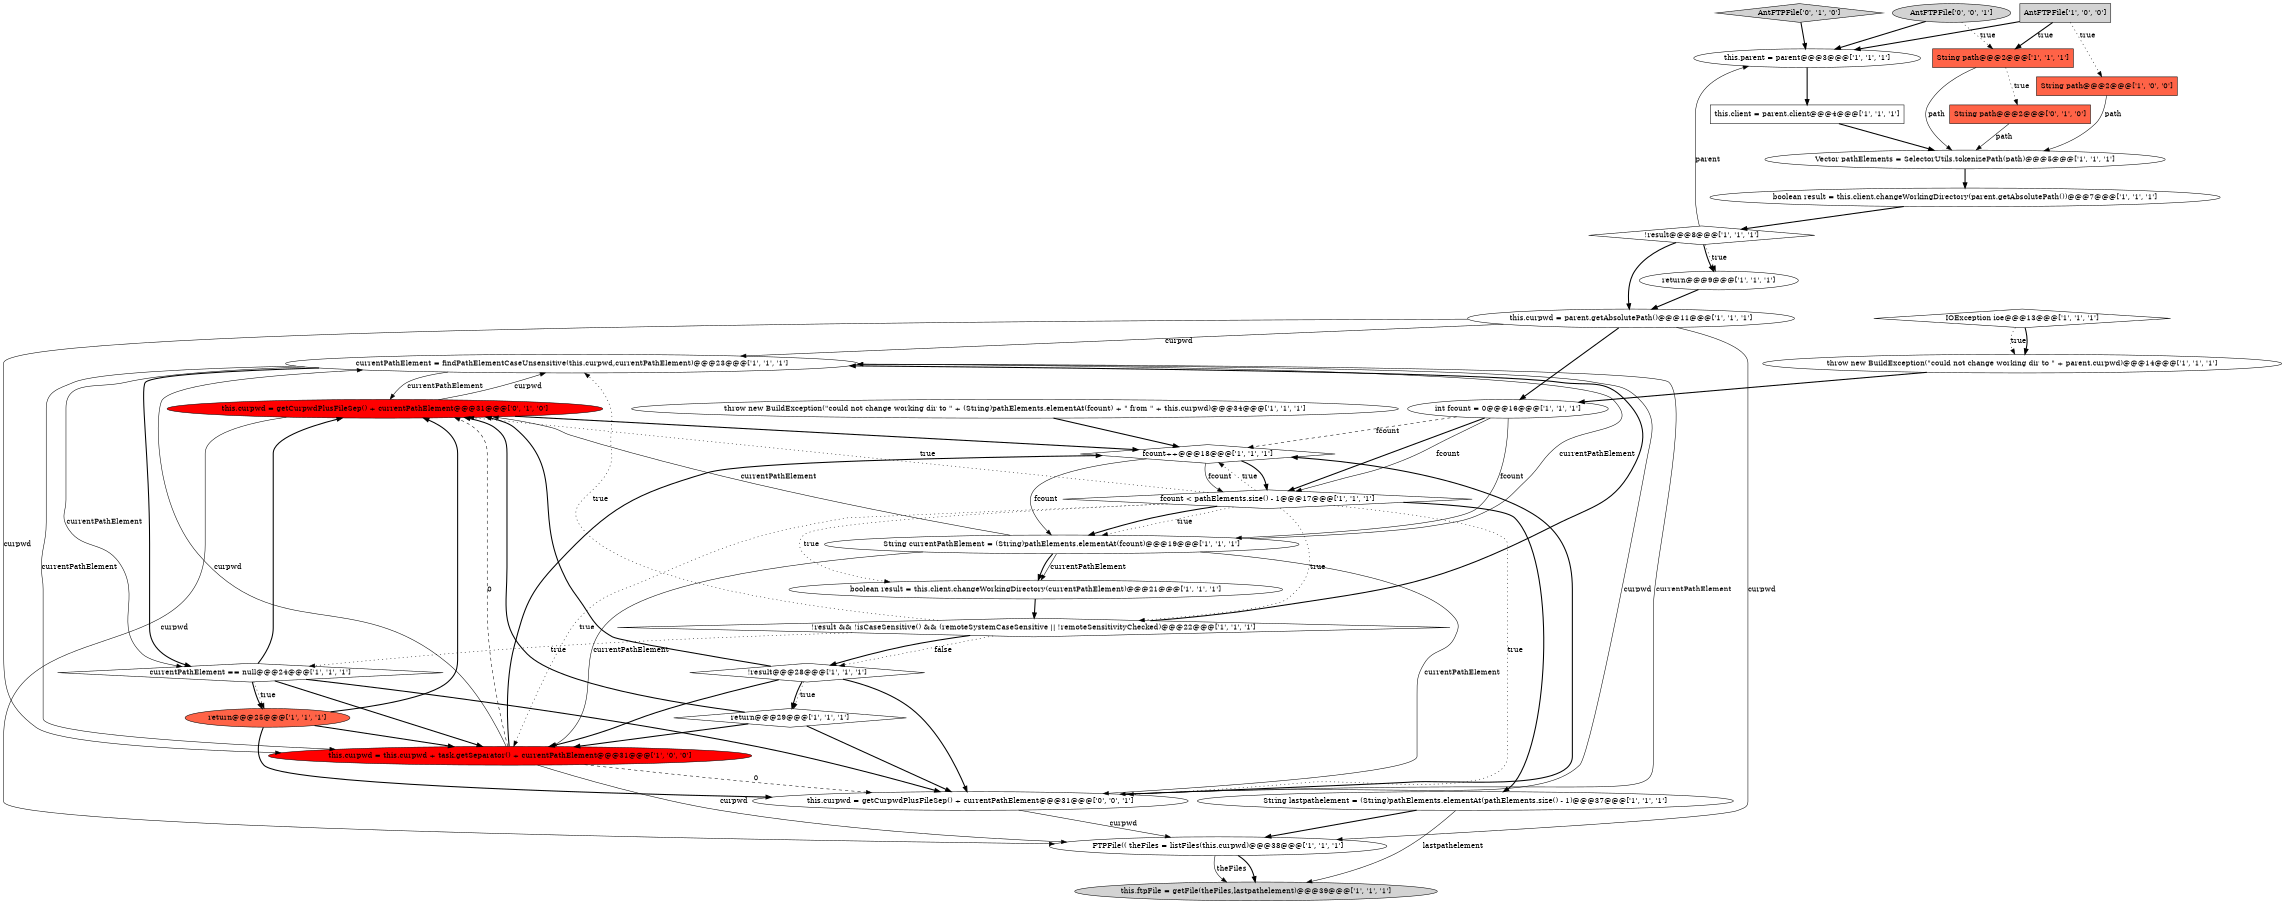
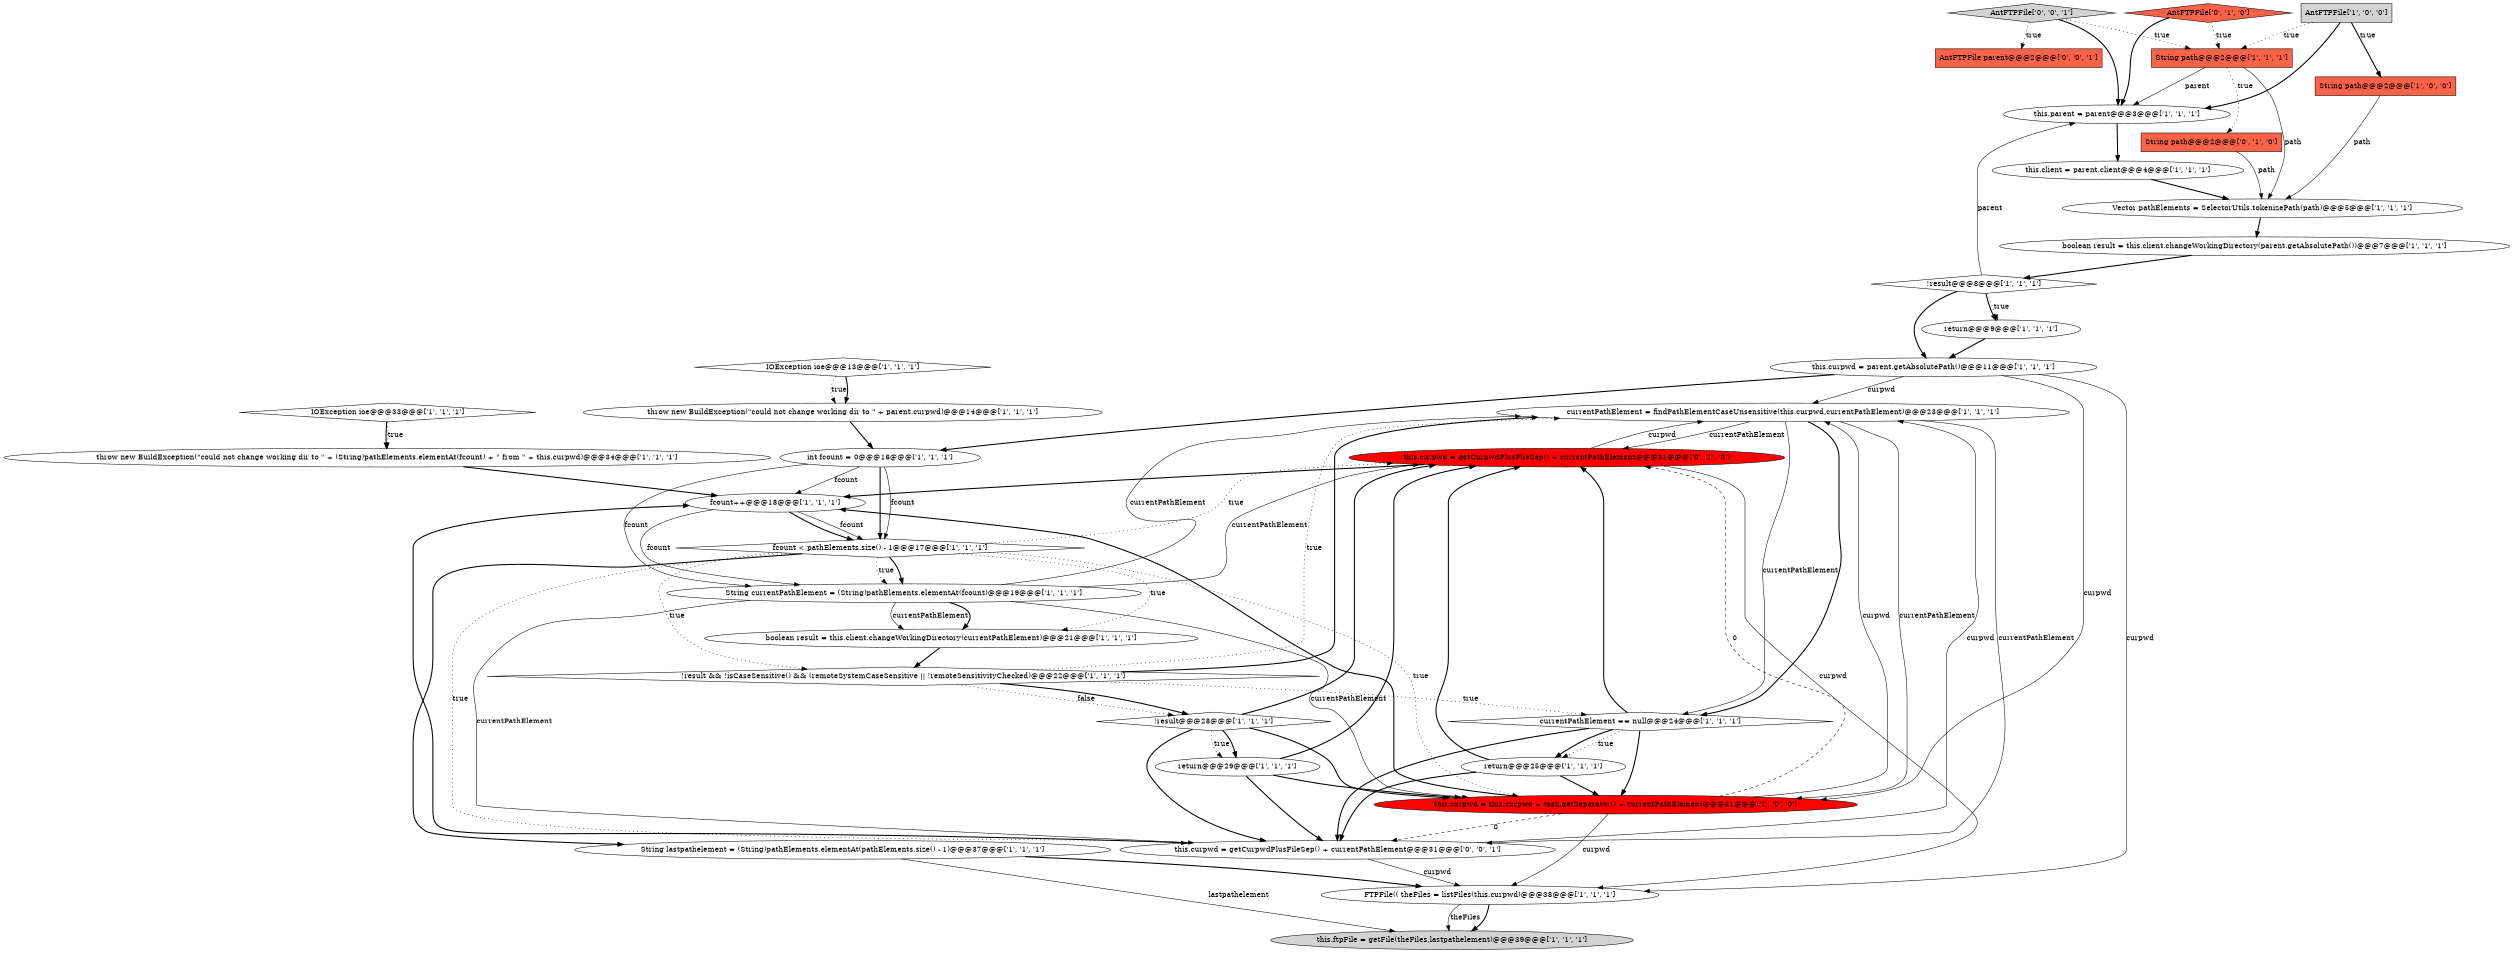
(1799, 13) -> (2208, 13)
(1952, 13) -> (2032, 13)
none -> (2214, 33)
(2036, 34) -> (2279, 33)
(2085, 47) -> (2365, 47)
none -> (2019, 58)
none -> (2172, 85)
(1807, 114) -> (2118, 170)
none -> (388, 412)
(1355, 432) -> (830, 479)
(1208, 454) -> (775, 503)
(1239, 478) -> none
(268, 718) -> (1543, 767)
(790, 718) -> (1237, 767)
